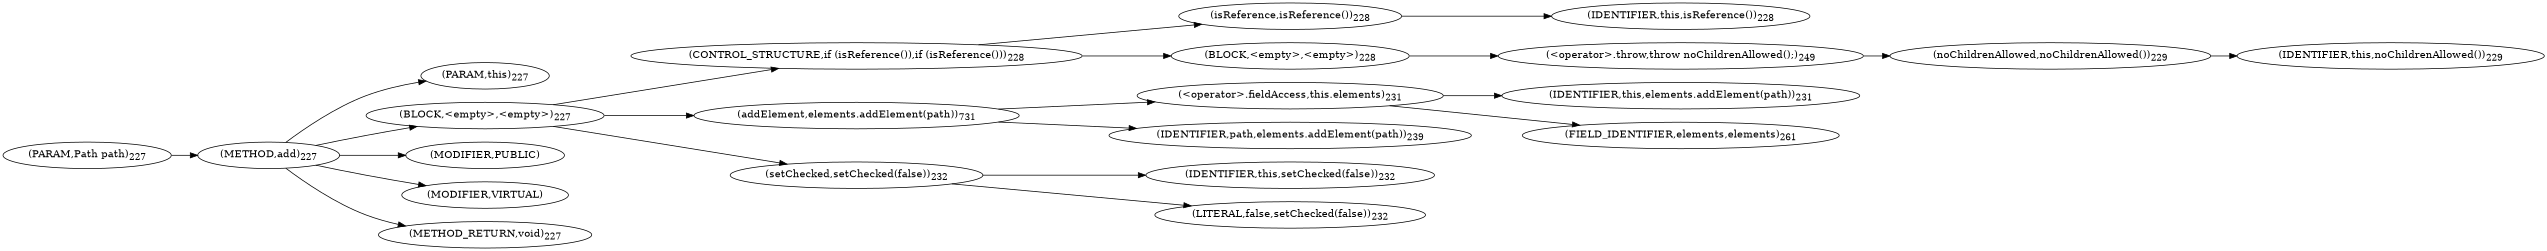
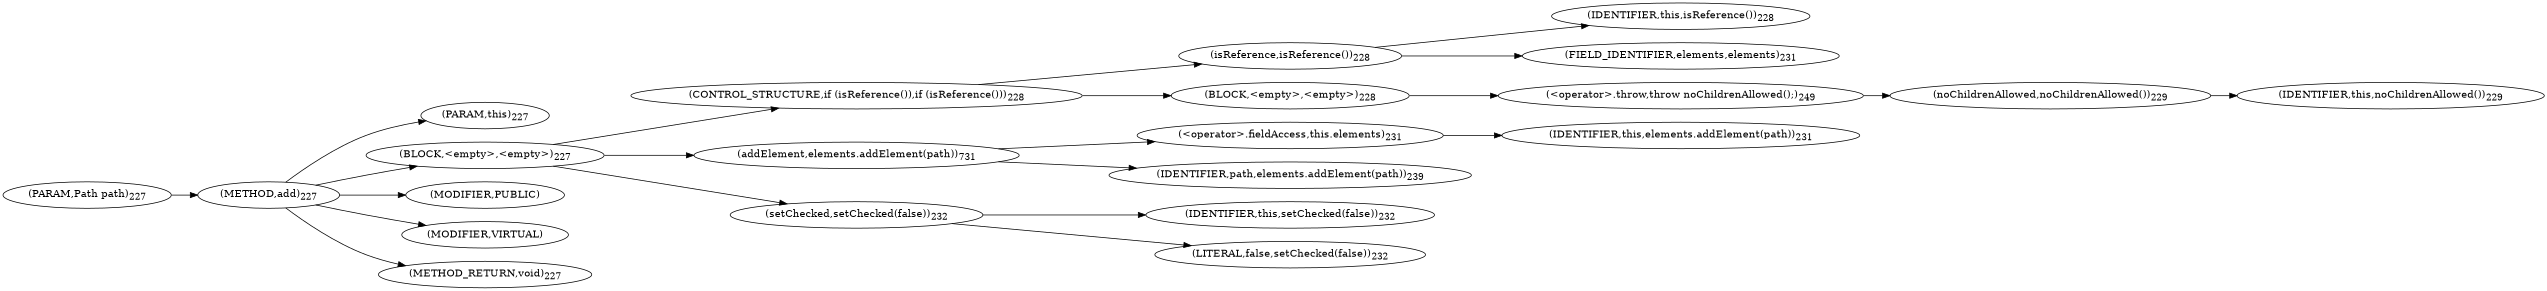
(1481, 115) -> (1458, 56)
(1788, 134) -> (1788, 55)
